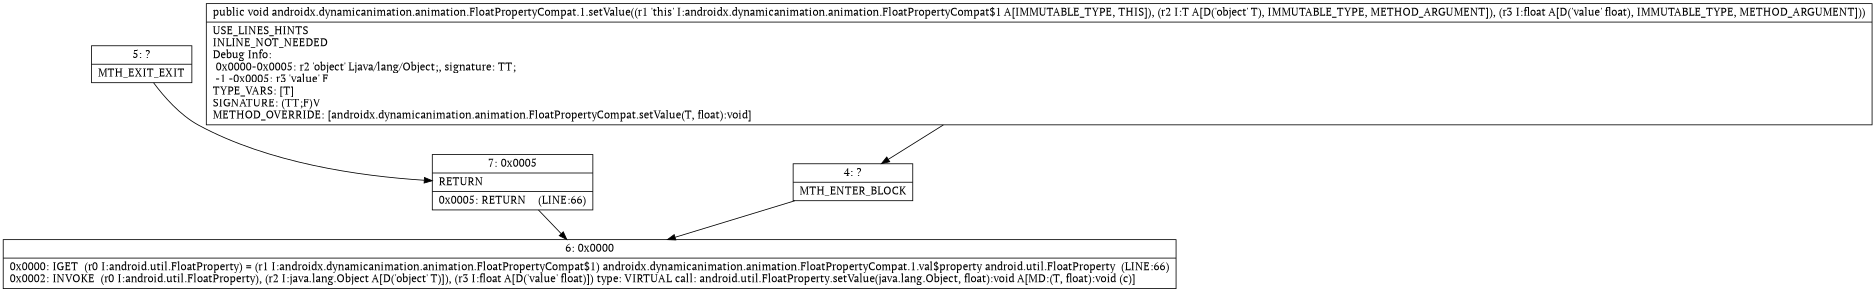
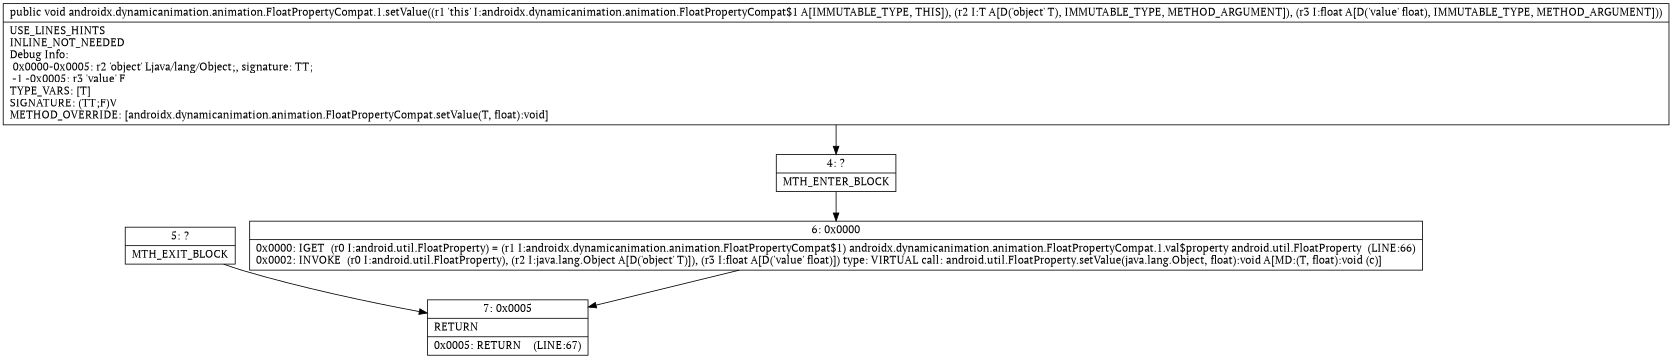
(142, 73) -> (180, 254)
(513, 200) -> (508, 346)
(550, 222) -> (668, 288)
